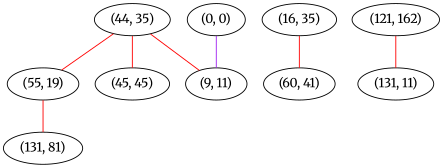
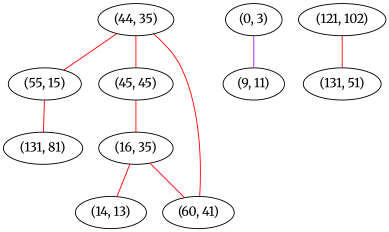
(216, 20) -> (254, 20)
(396, 20) -> (342, 20)
(175, 52) -> (194, 109)
(43, 84) -> (45, 84)
(396, 84) -> (342, 84)
none -> (136, 116)
none -> (111, 213)
